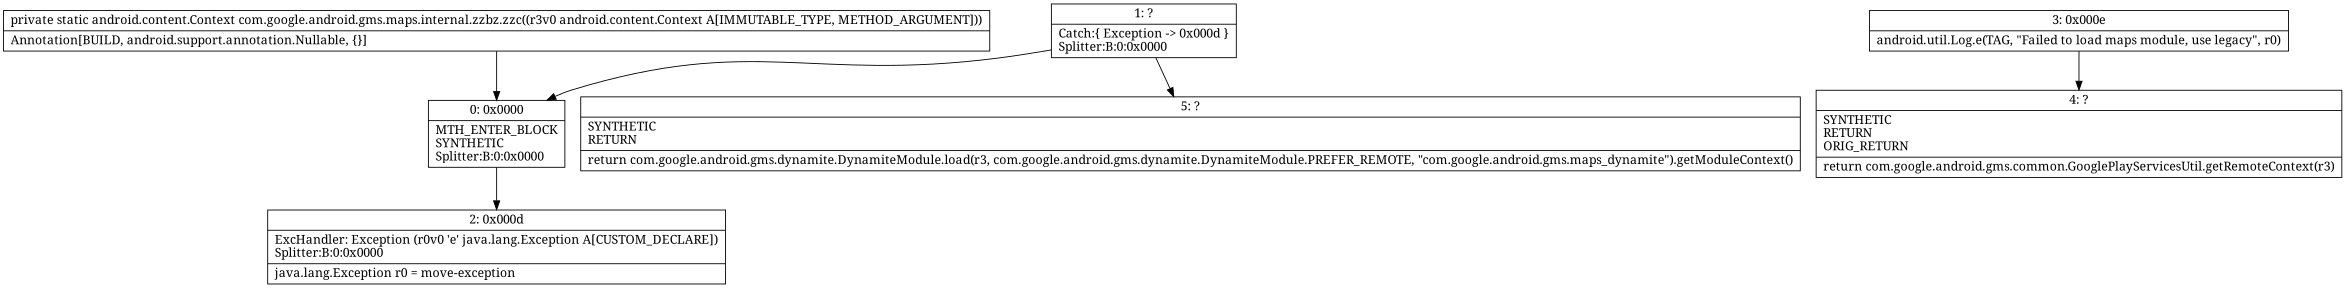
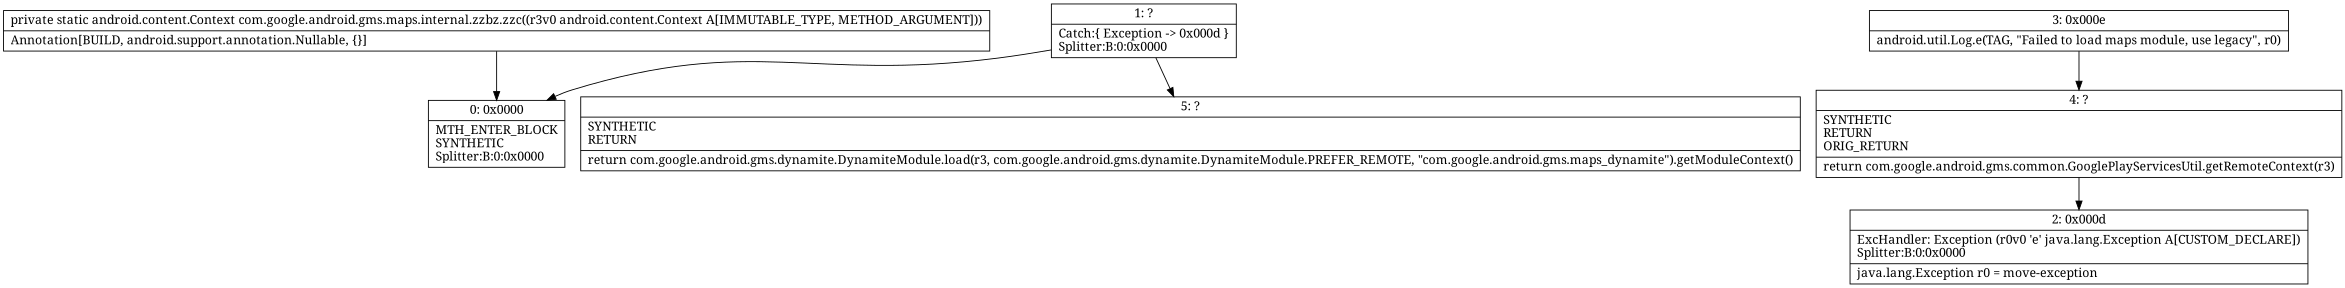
(497, 184) -> (2079, 189)
